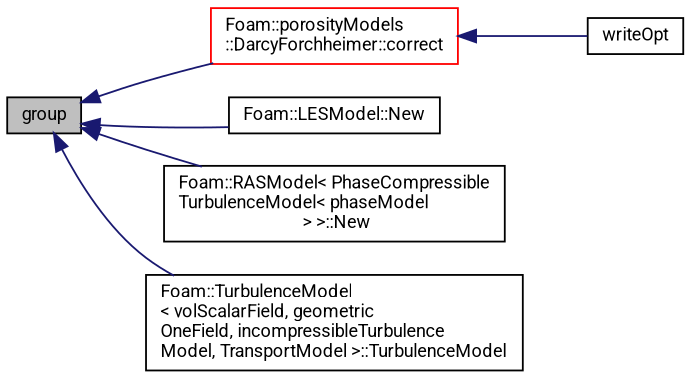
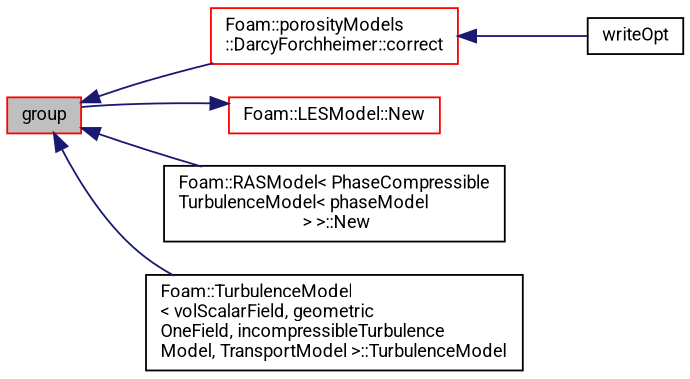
(44, 115) -> (44, 115)
(334, 115) -> (334, 115)
(164, 127) -> (146, 104)
